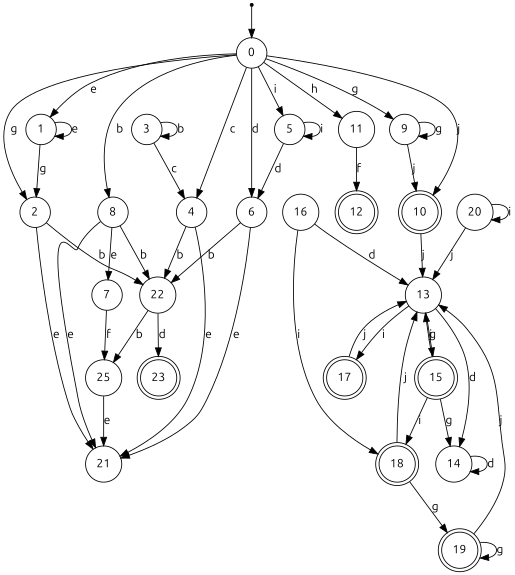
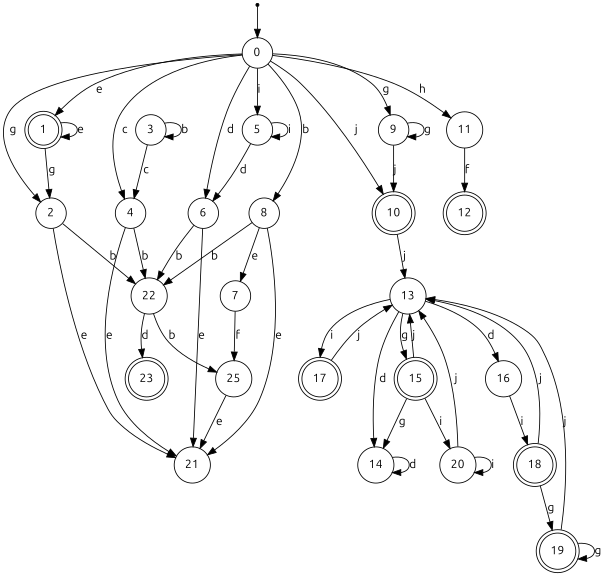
(41, 129) -> (43, 130)
(357, 253) -> (466, 319)
(418, 417) -> (436, 420)
